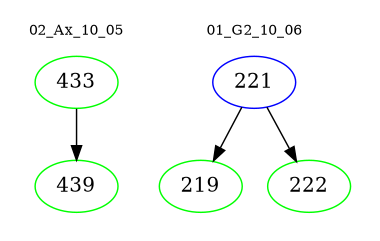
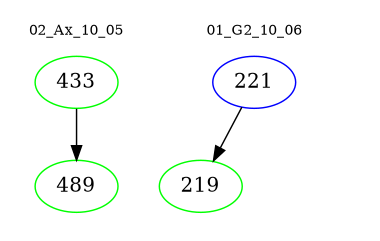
(77, 186) -> (77, 186)
(309, 186) -> none
